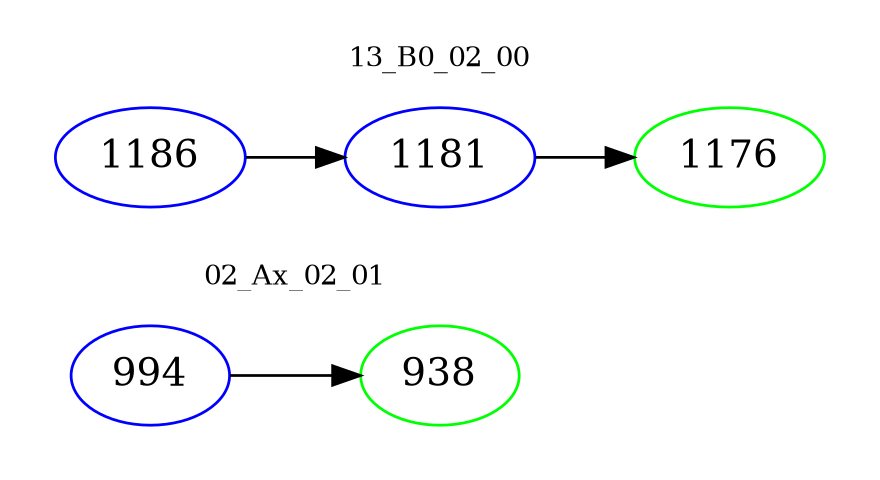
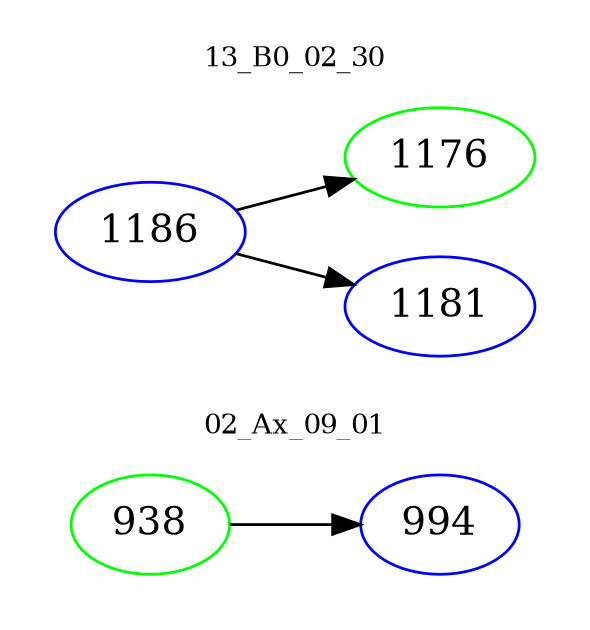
(440, 59) -> (295, 59)
(571, 157) -> (281, 198)
(295, 277) -> (295, 427)
(281, 376) -> (281, 525)
